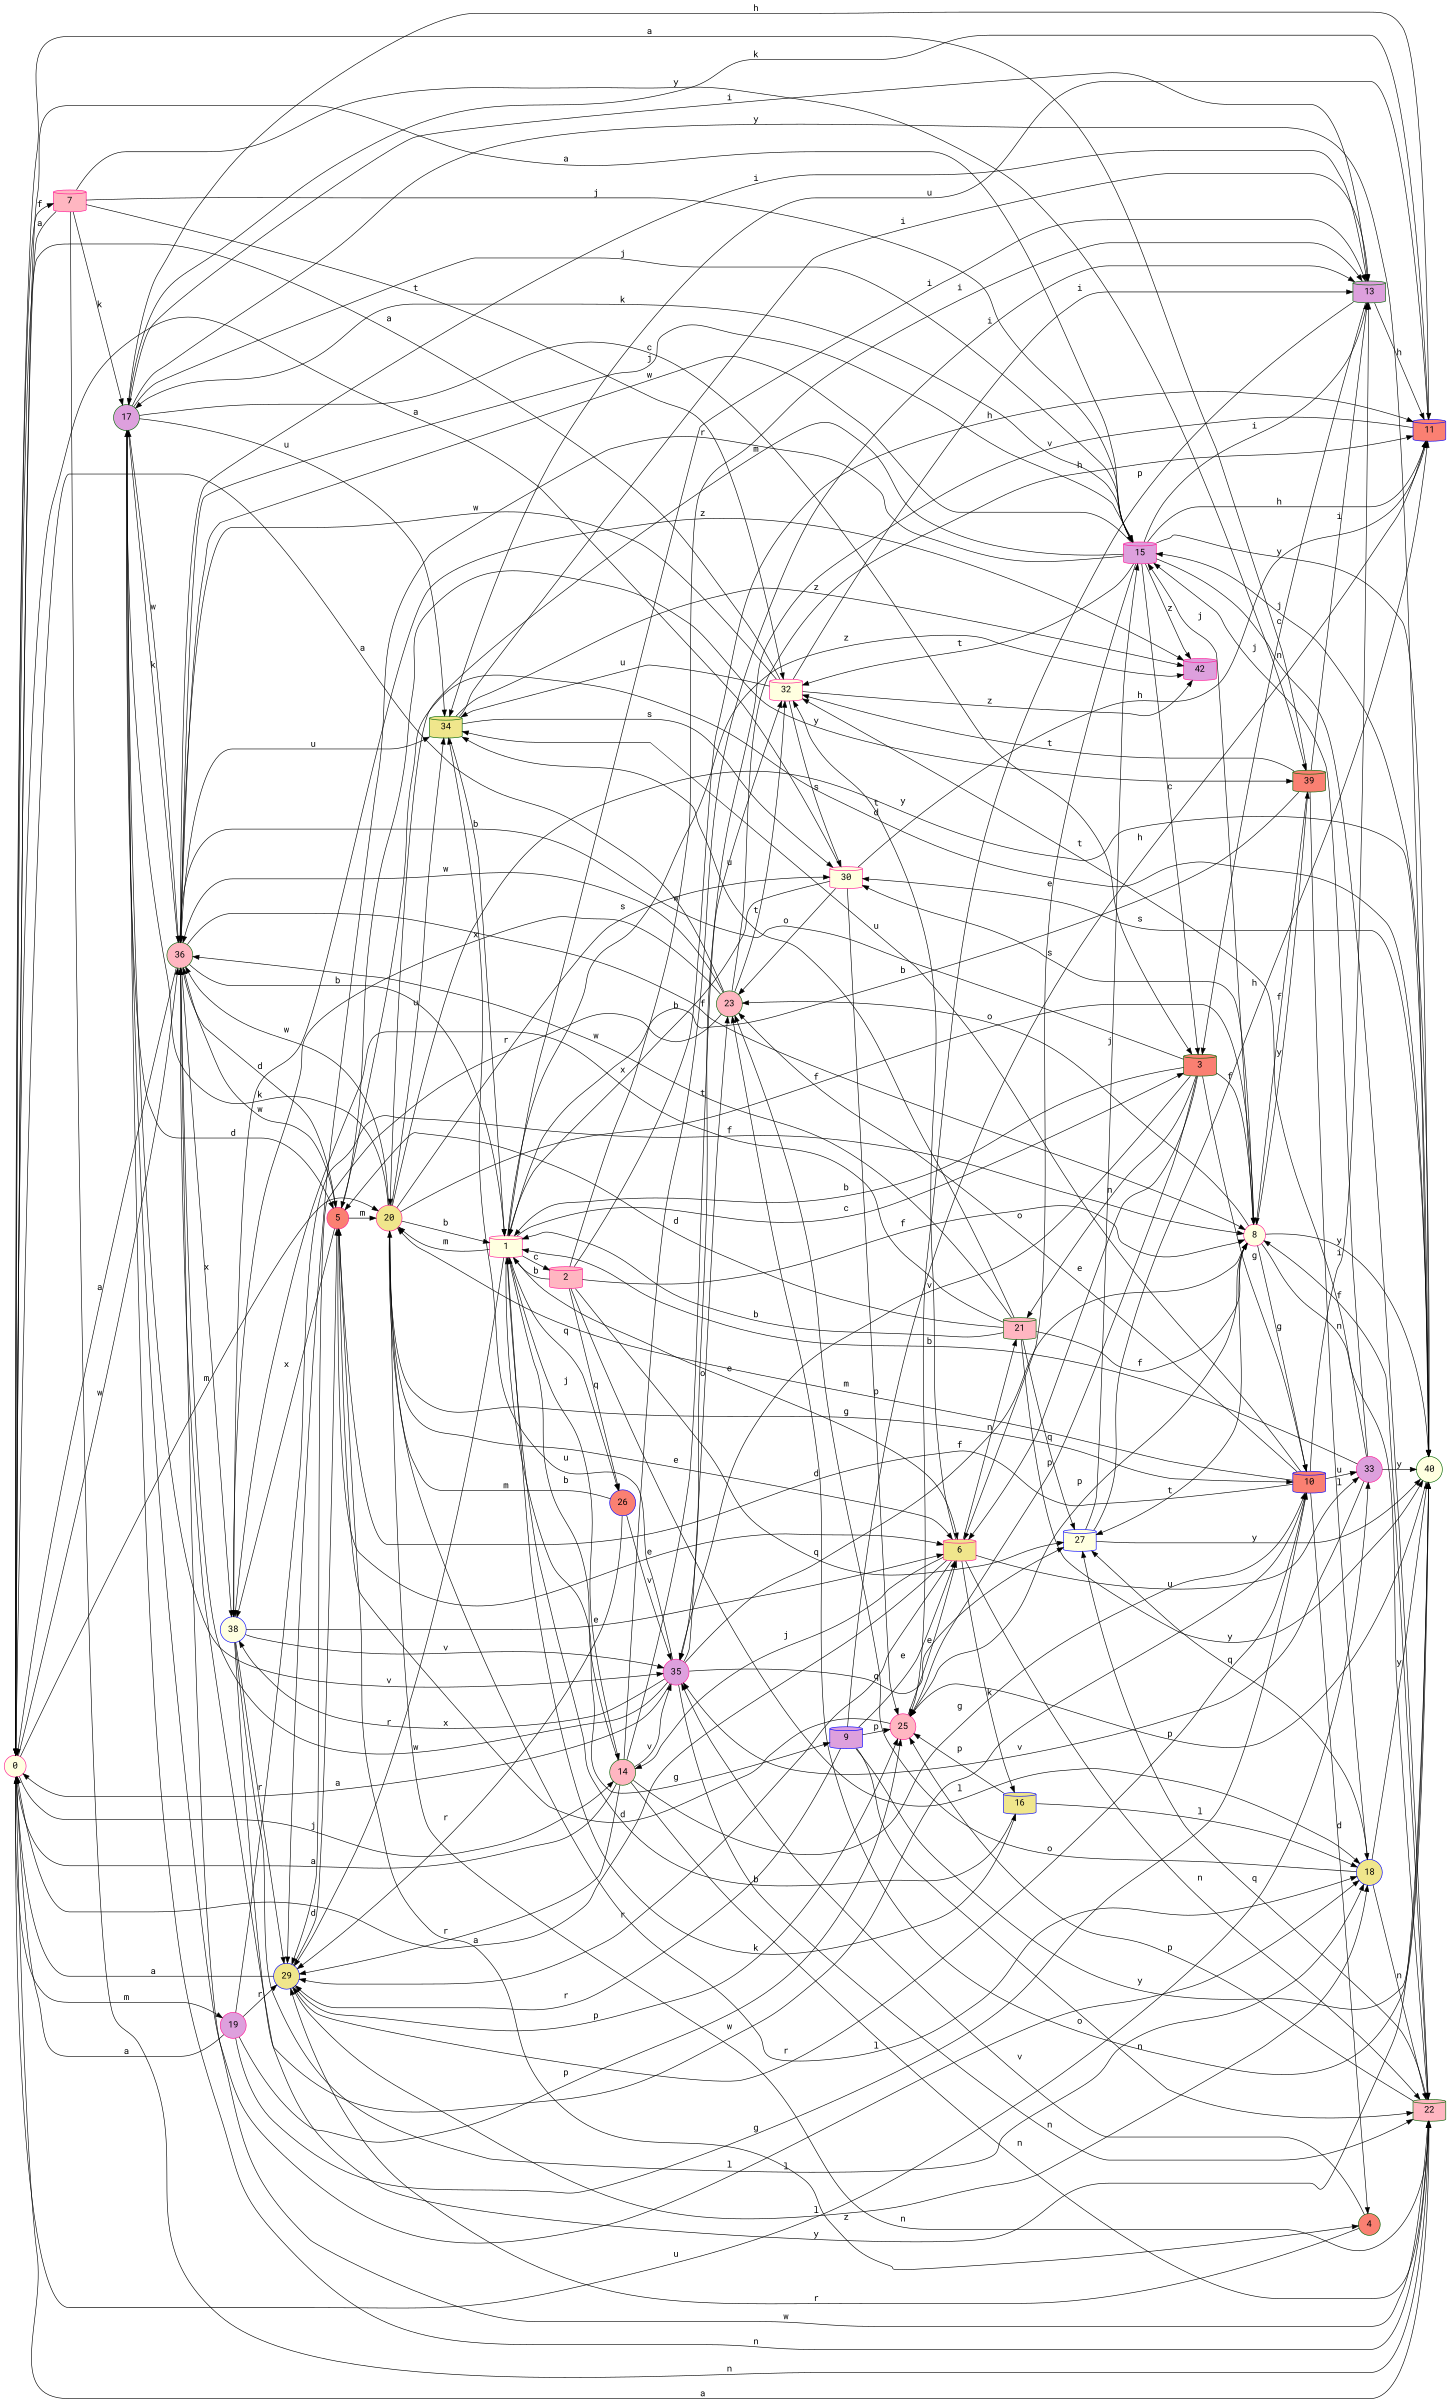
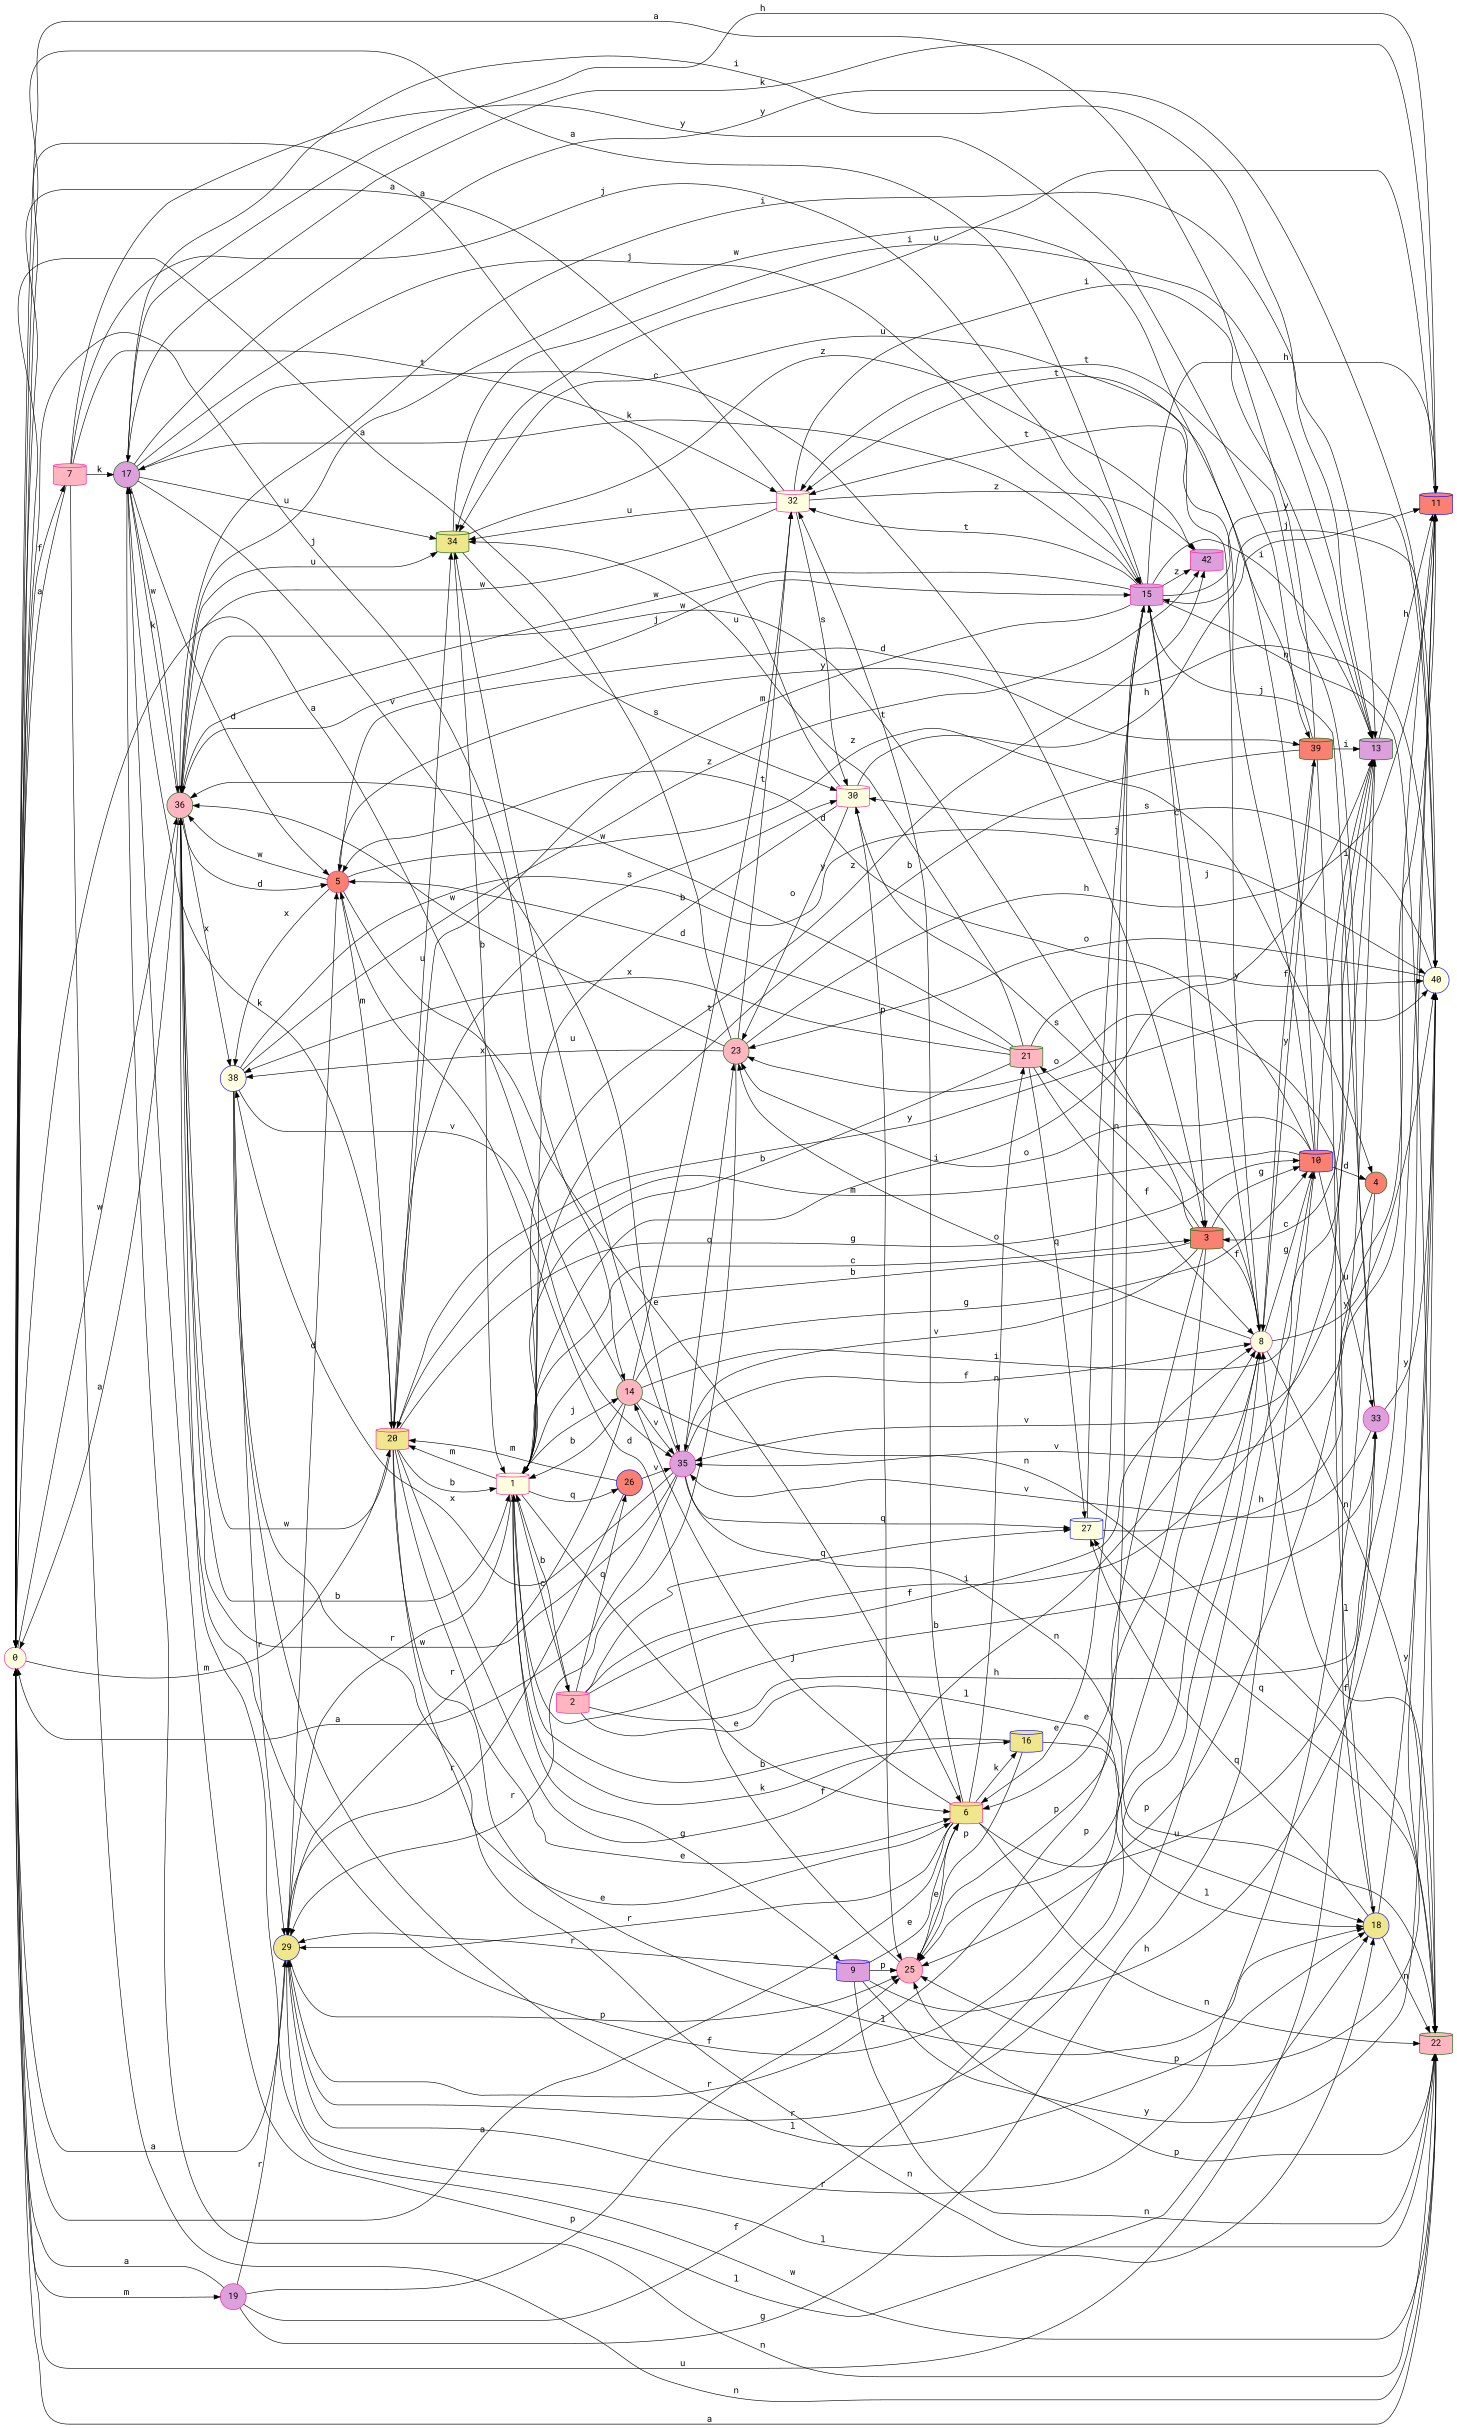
(389, 1218) -> (392, 1439)
(1234, 1430) -> (1231, 686)
(1429, 1469) -> (1436, 980)
(1265, 1543) -> none
